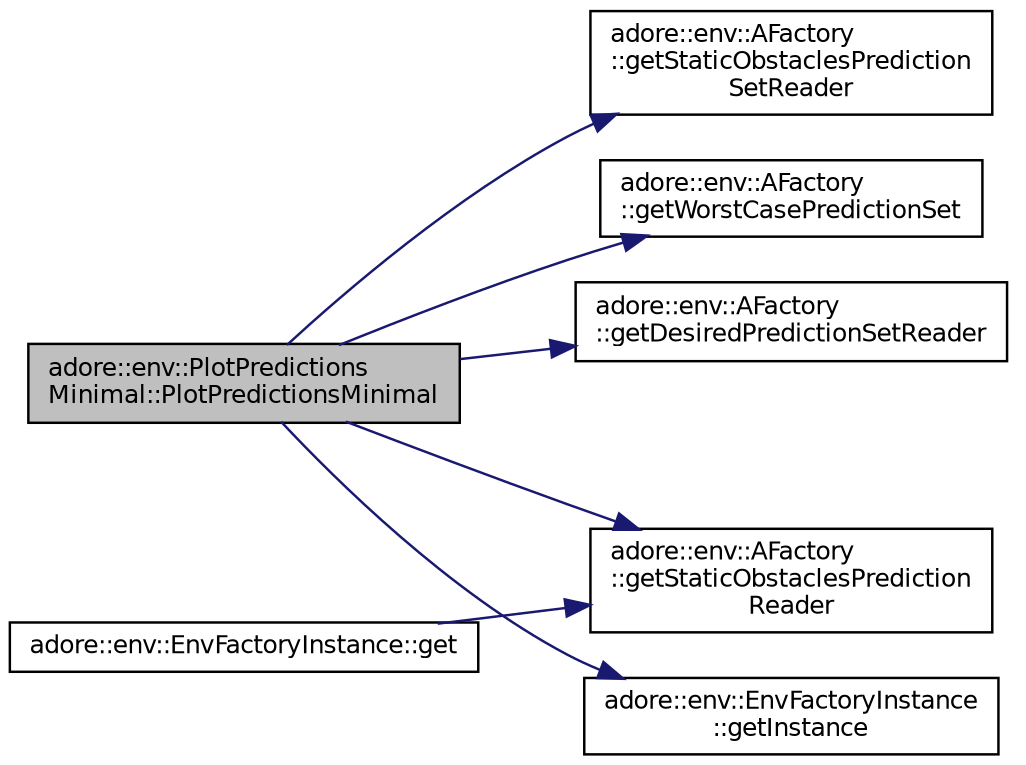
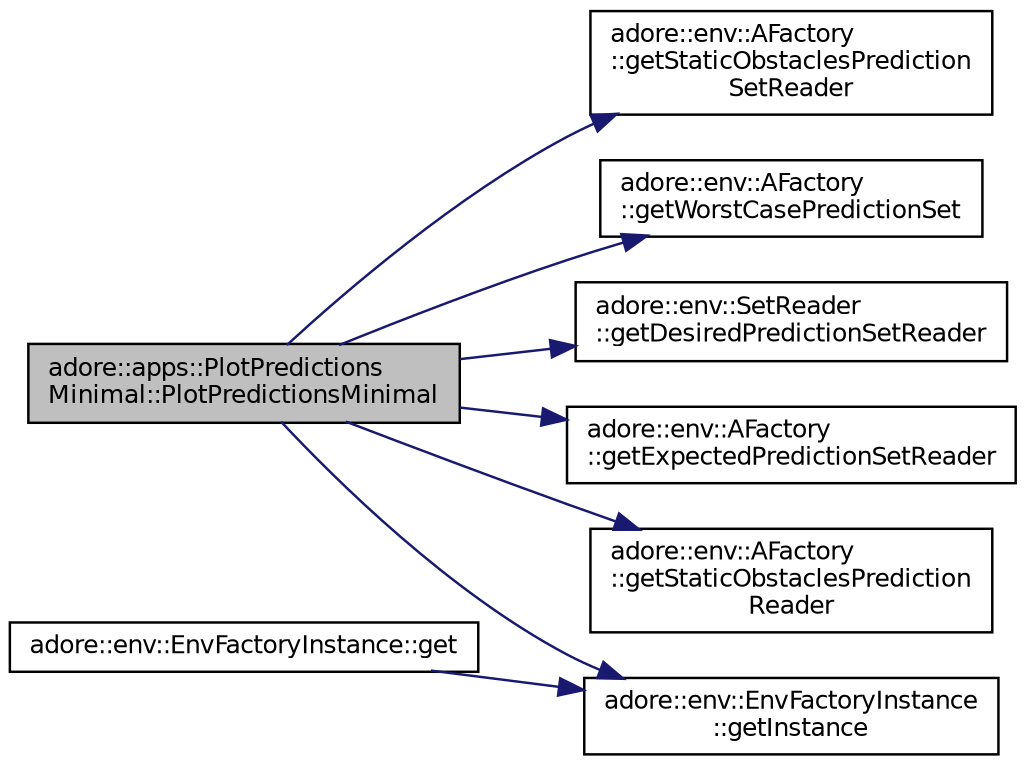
(791, 322) -> (791, 322)
(244, 383) -> (244, 383)
none -> (791, 445)
(479, 619) -> (495, 679)
